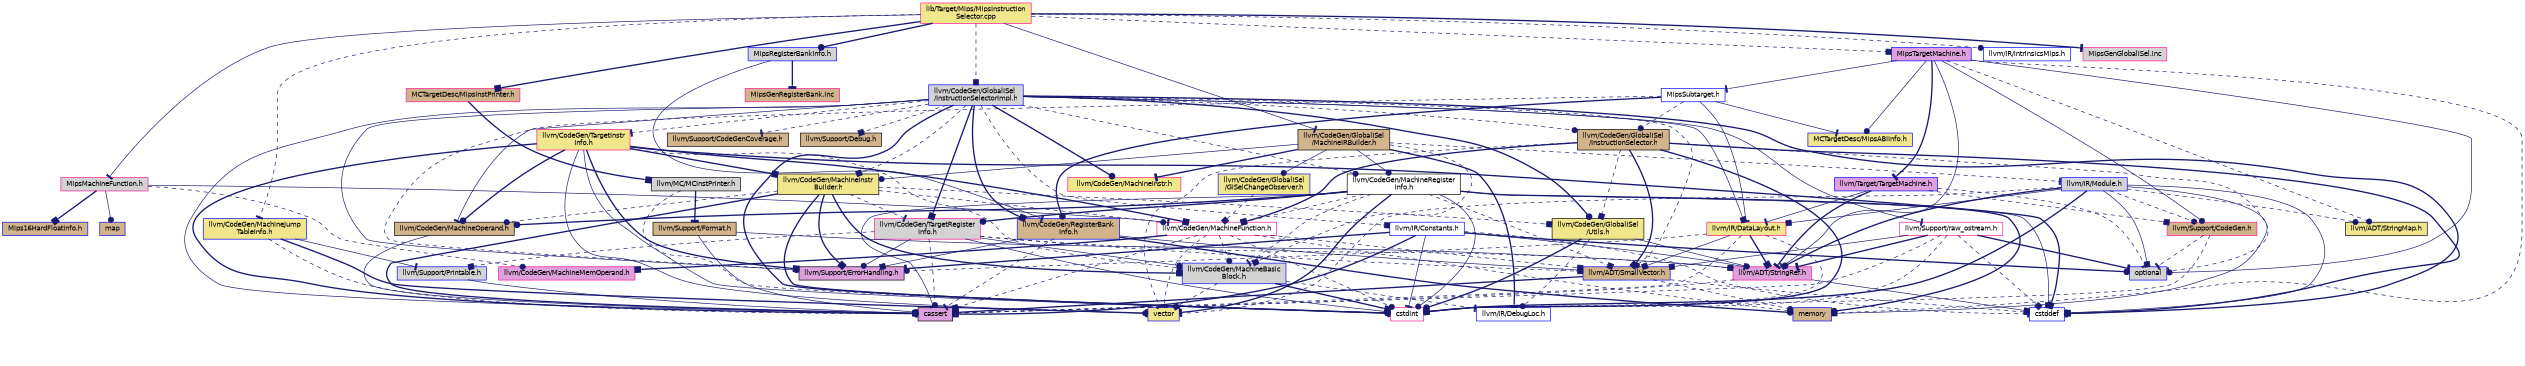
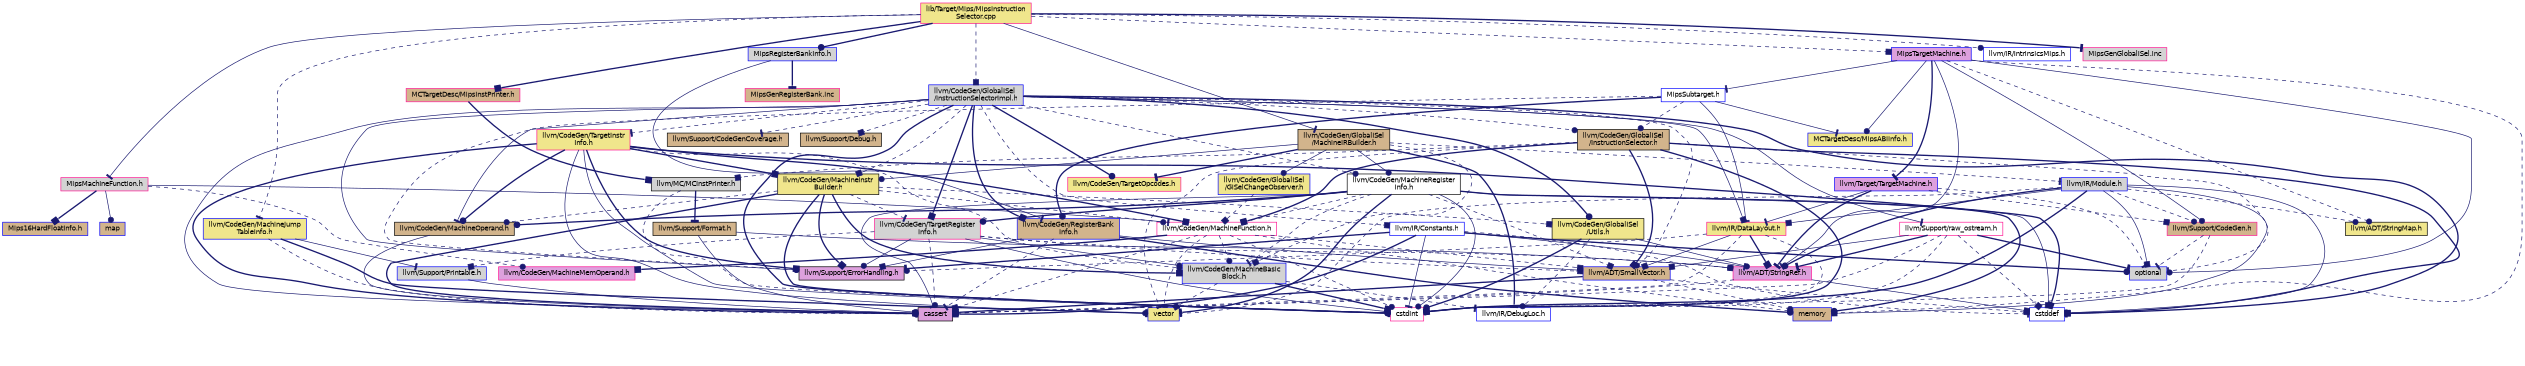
(1612, 178) -> (1222, 155)
(1124, 184) -> (1124, 184)
